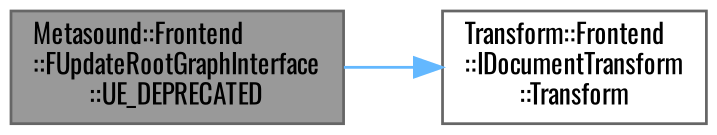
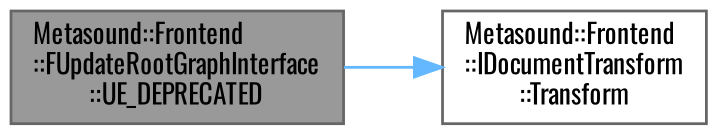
(574, 67) -> (574, 67)
